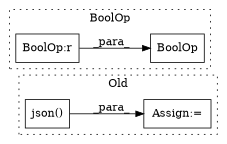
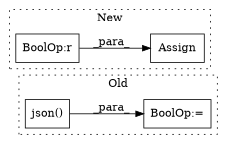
(110, 19) -> (110, 19)
(177, 48) -> (177, 48)
(177, 114) -> (177, 114)
